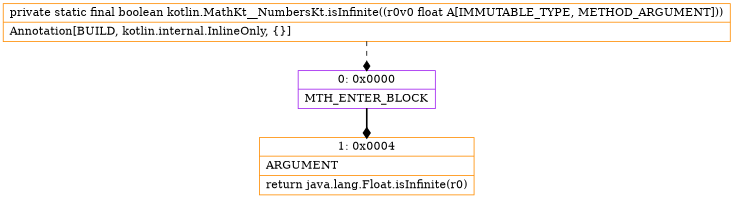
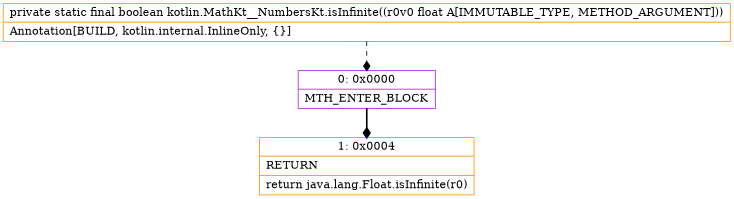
(302, 165) -> (292, 165)
